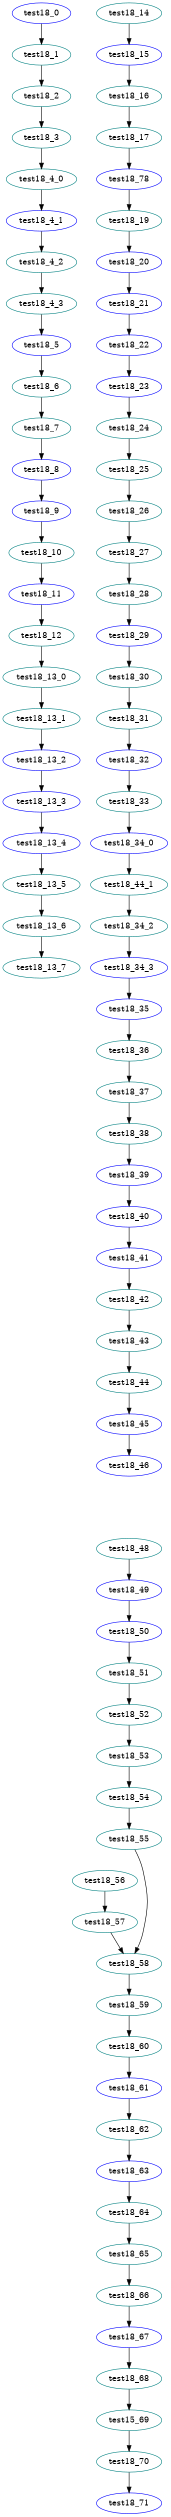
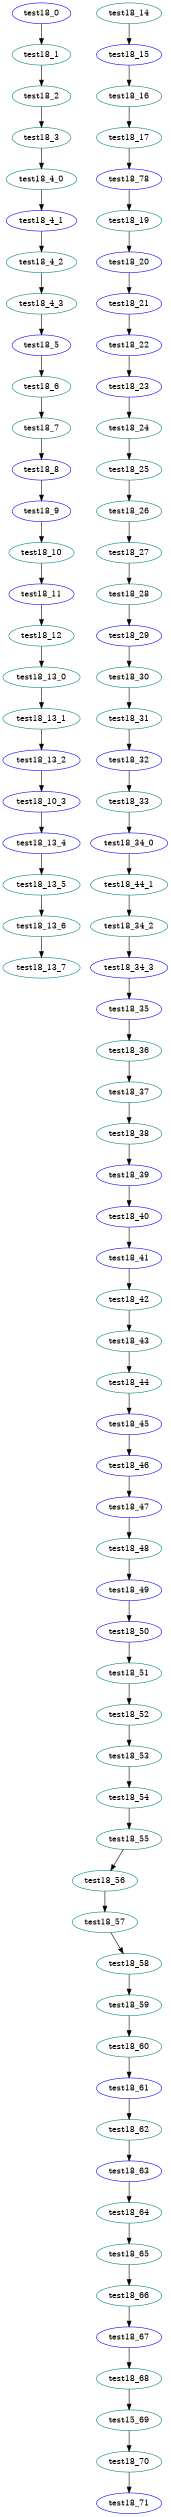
(42, 802) -> (42, 802)
none -> (129, 1507)
(147, 1899) -> (118, 1858)
